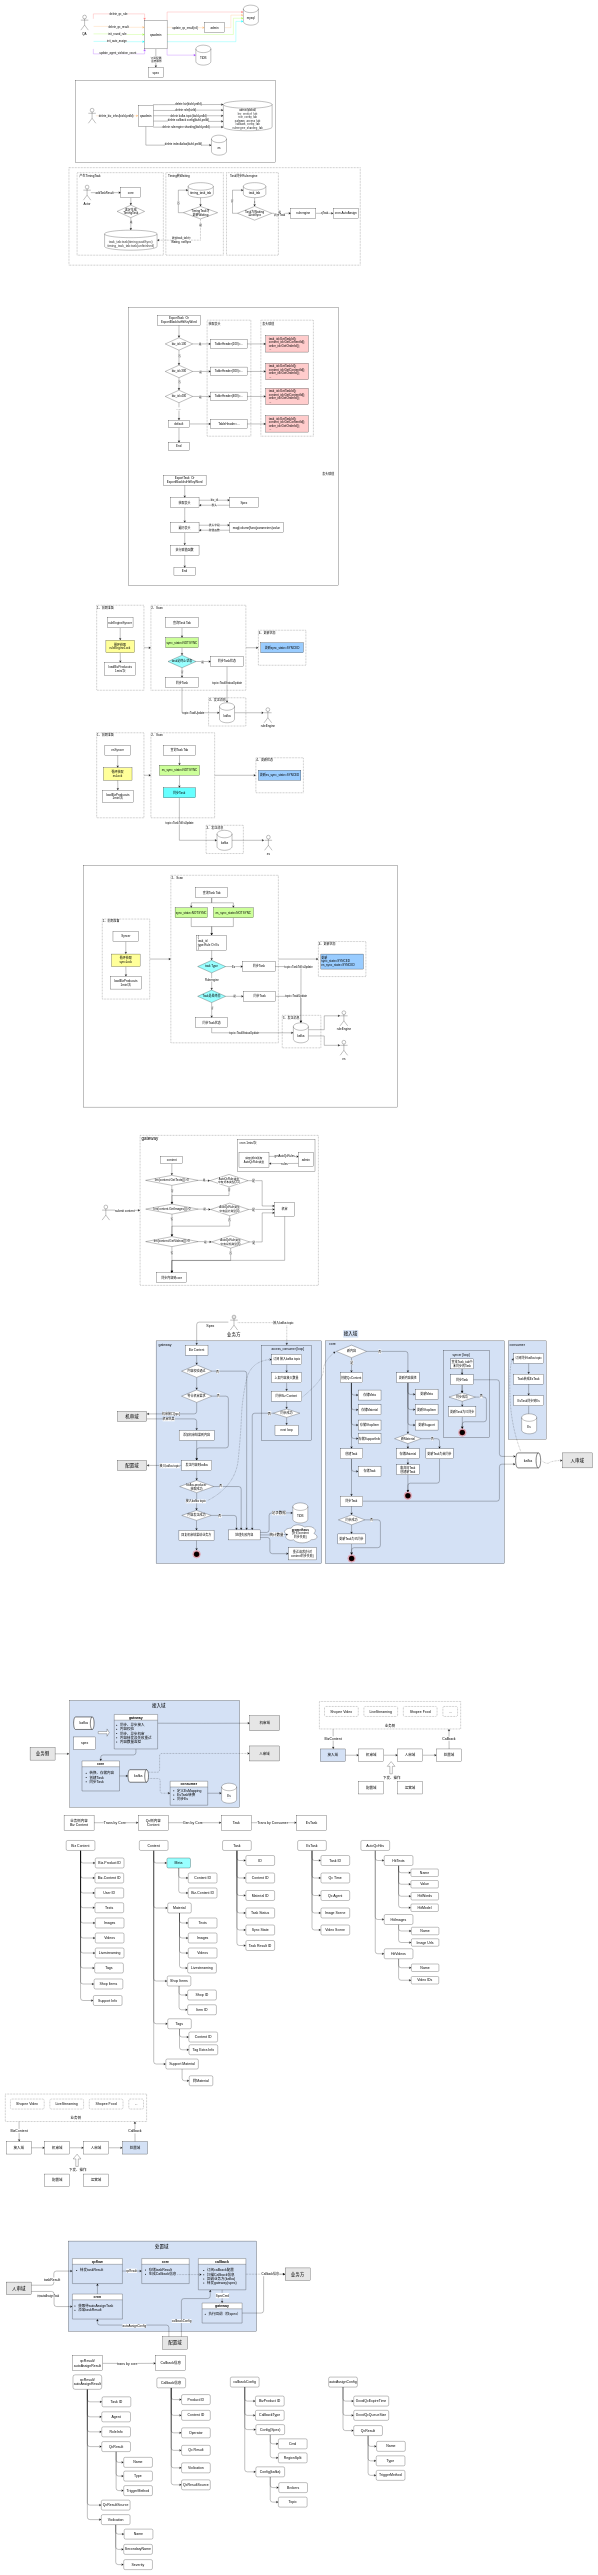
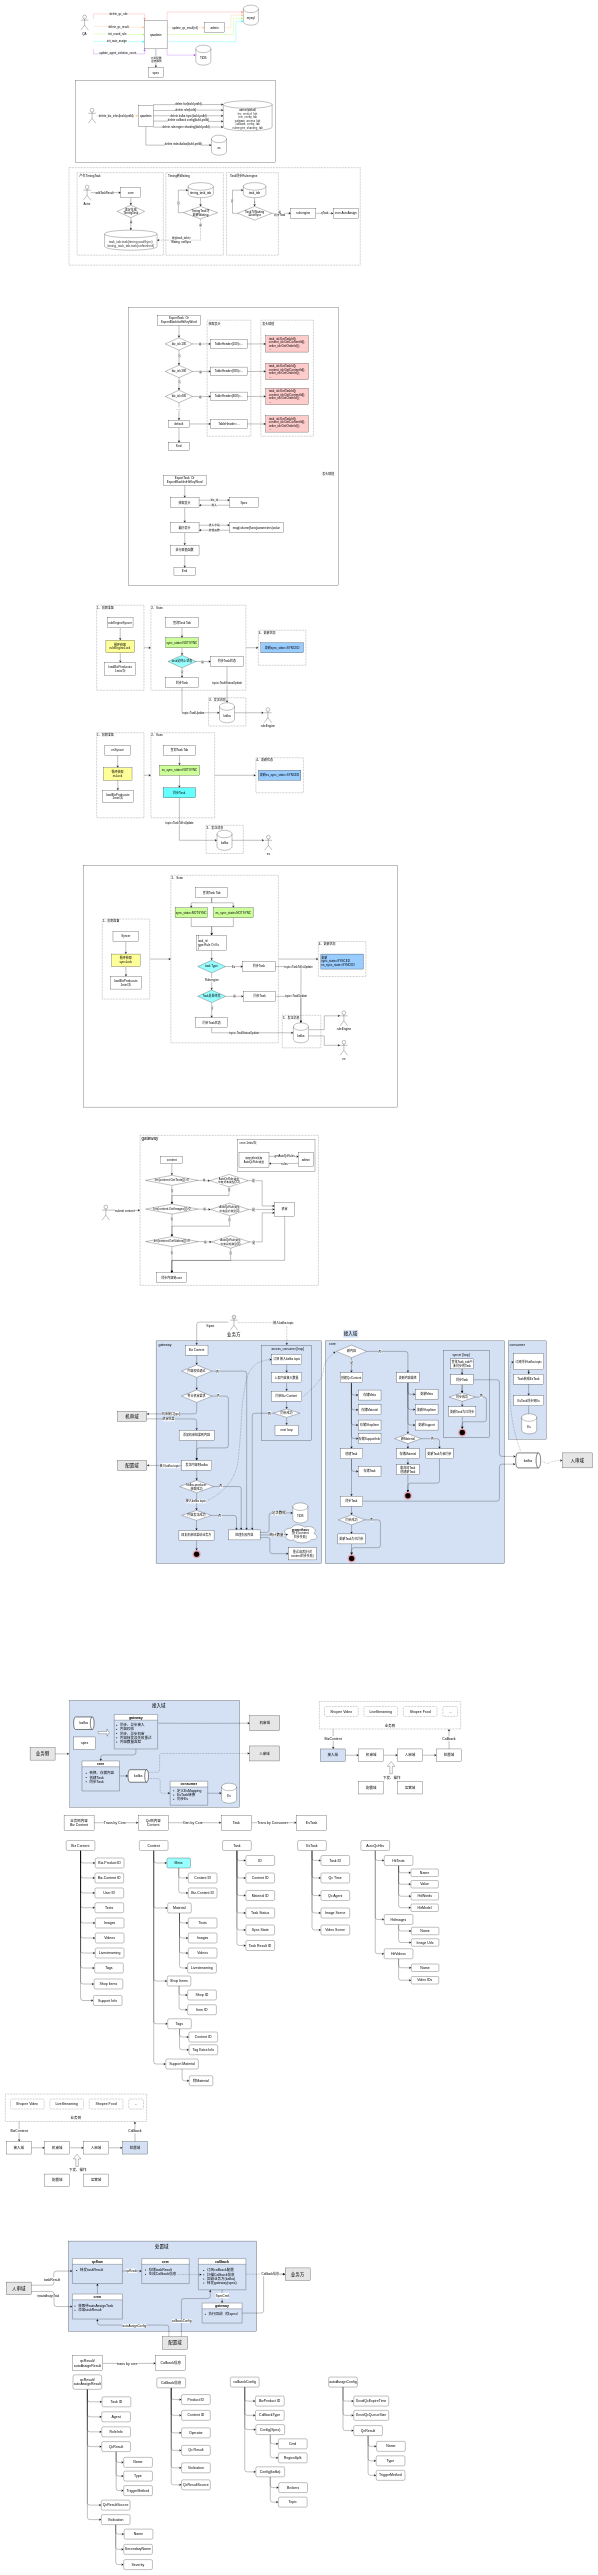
(528, 1358) -> (528, 1361)
